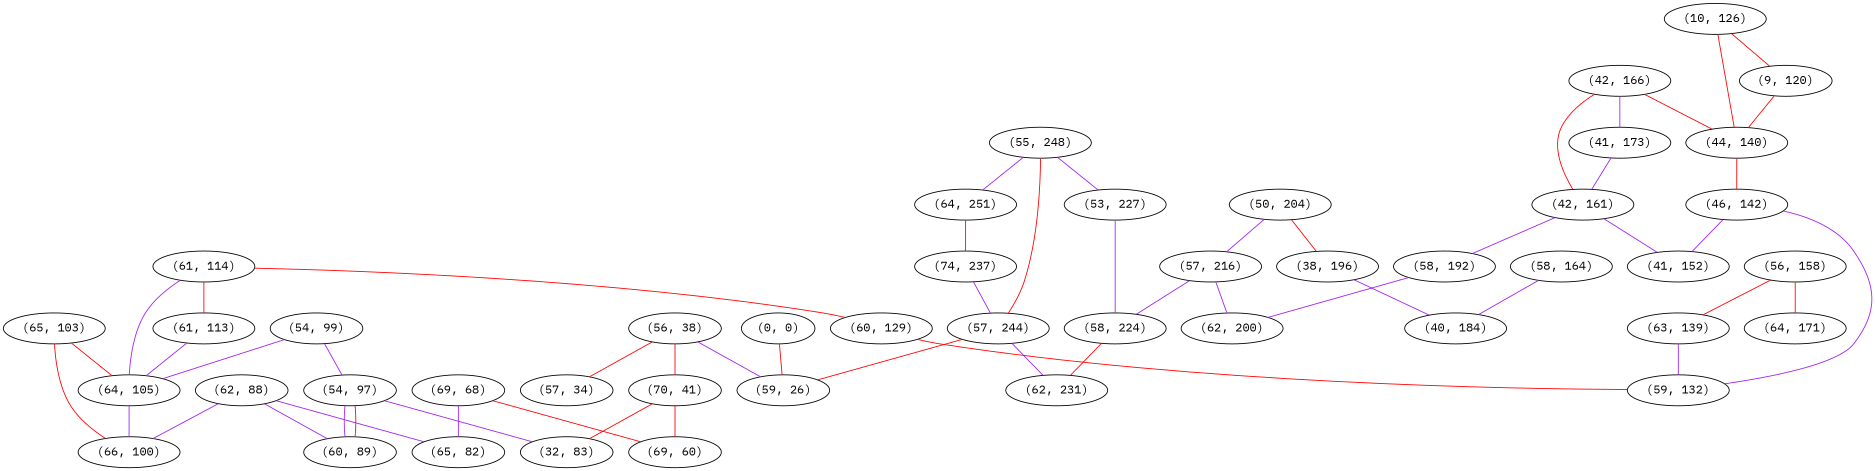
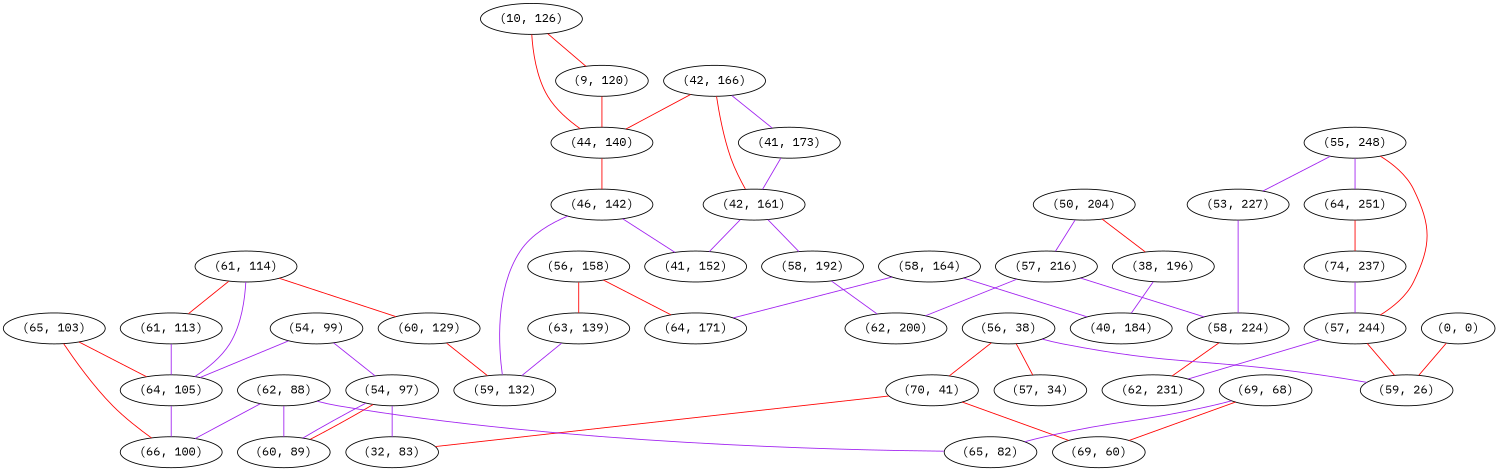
none -> (812, 297)
